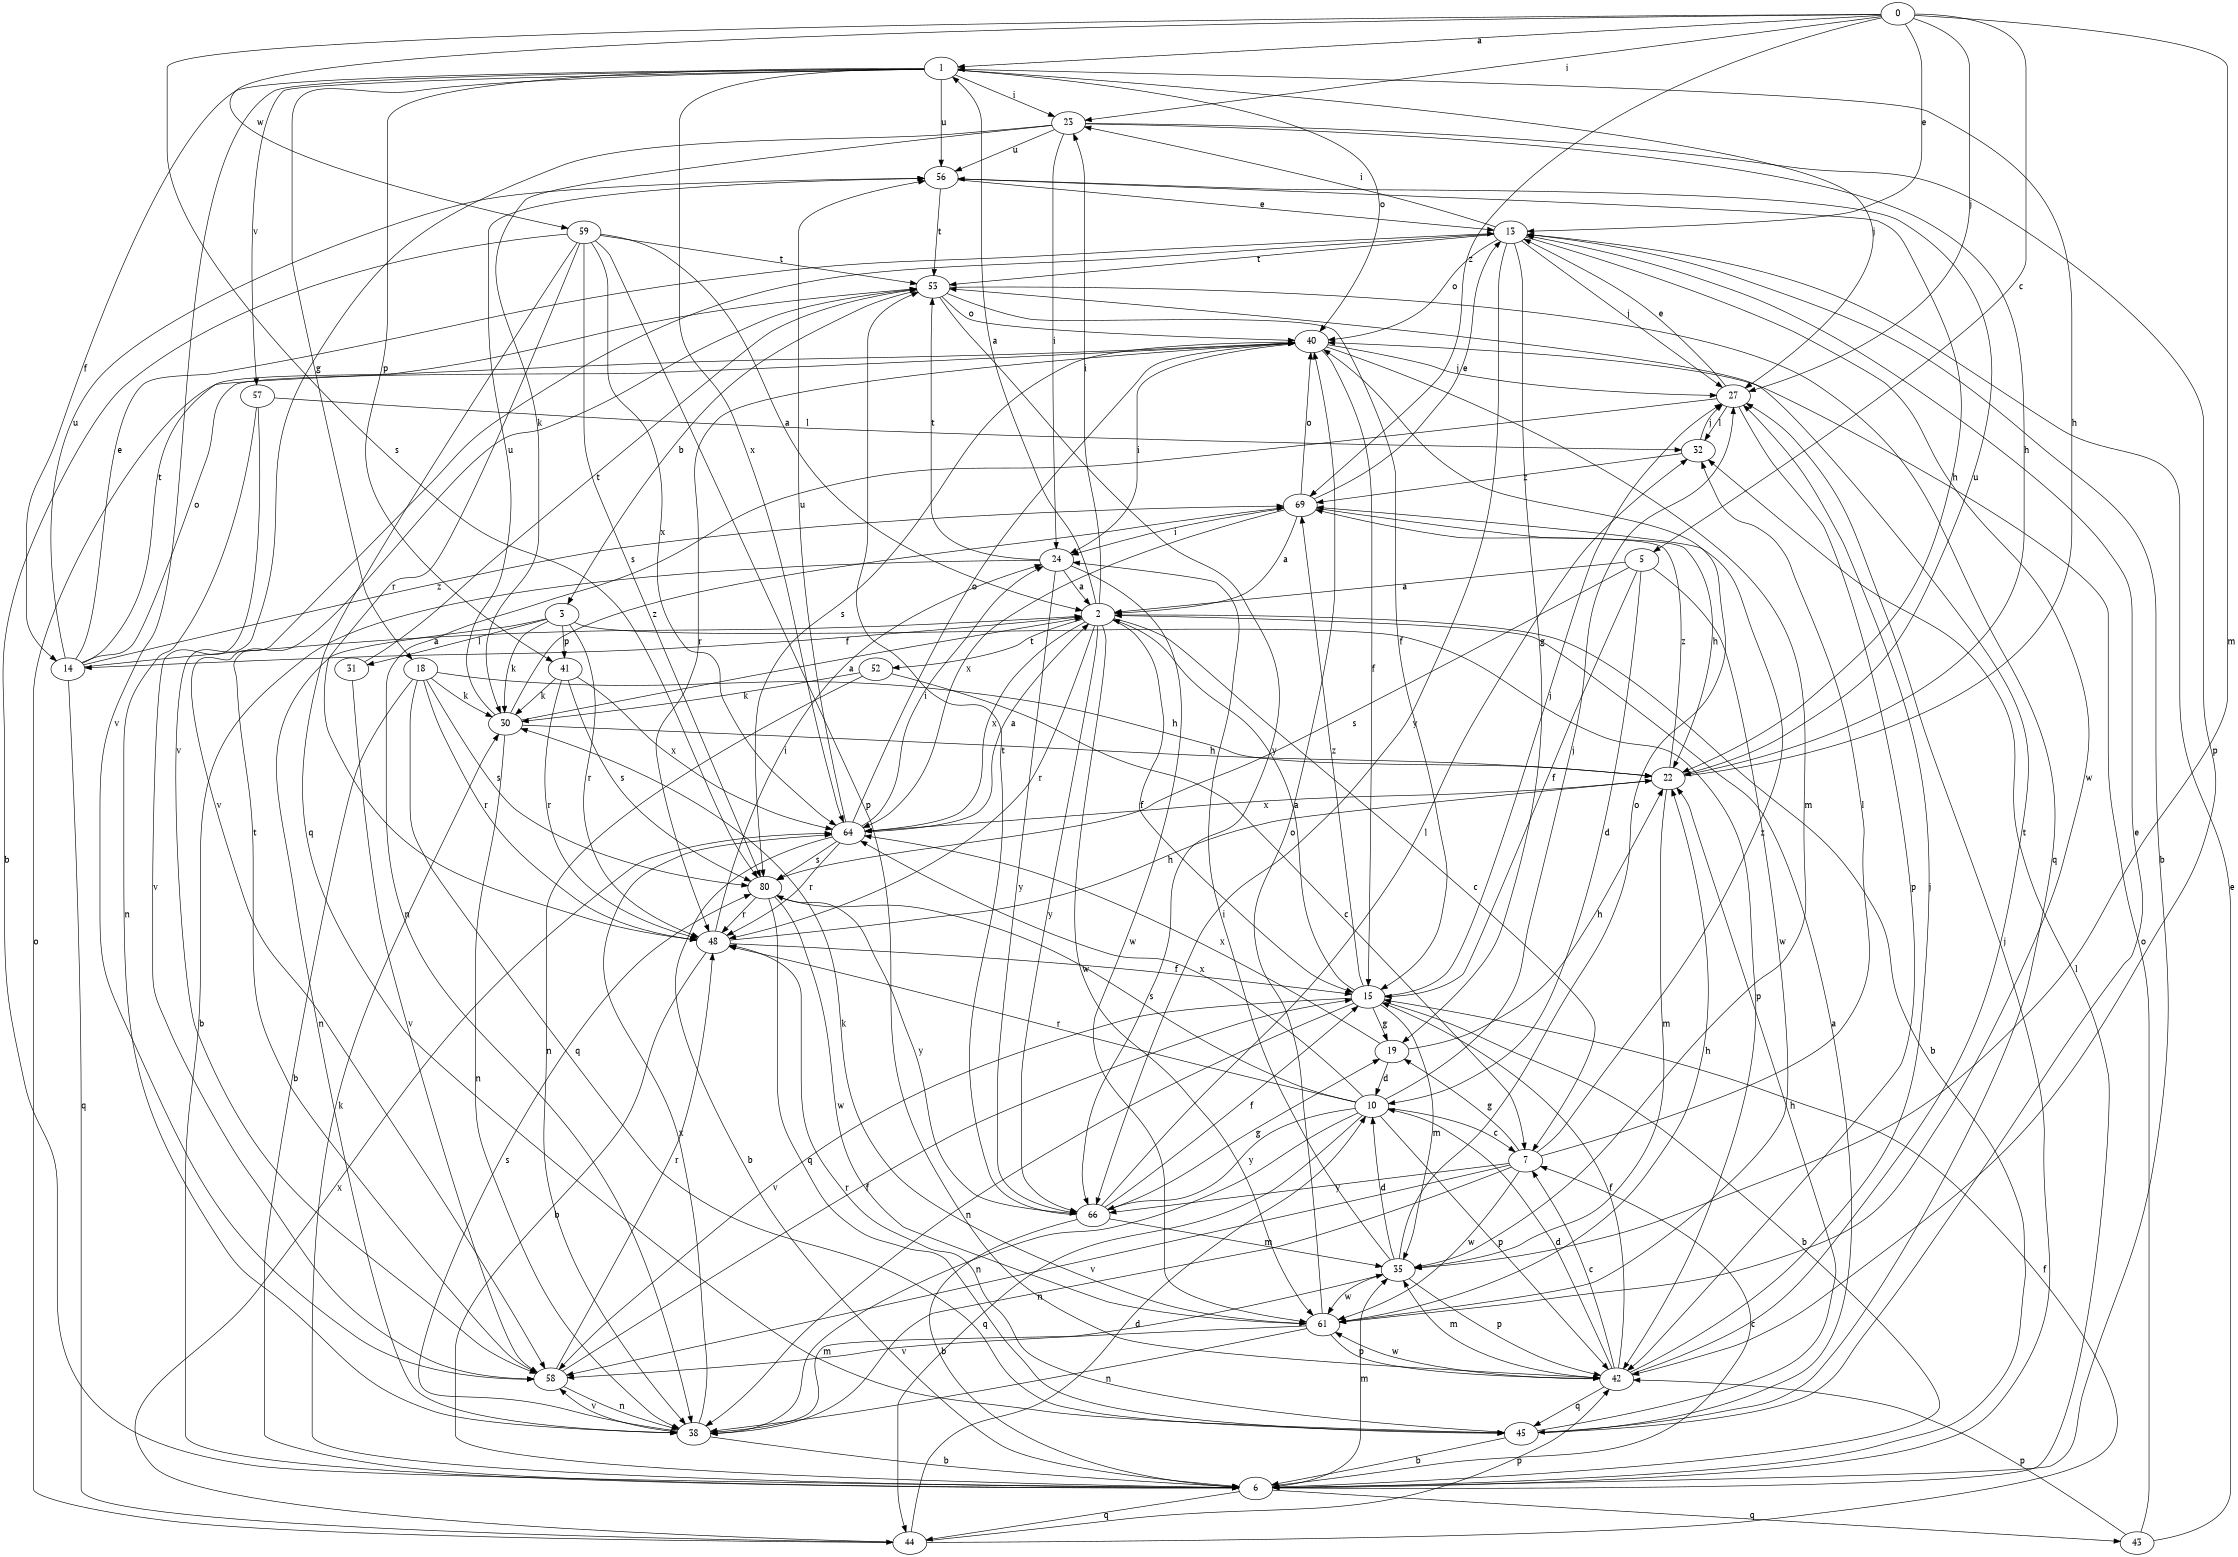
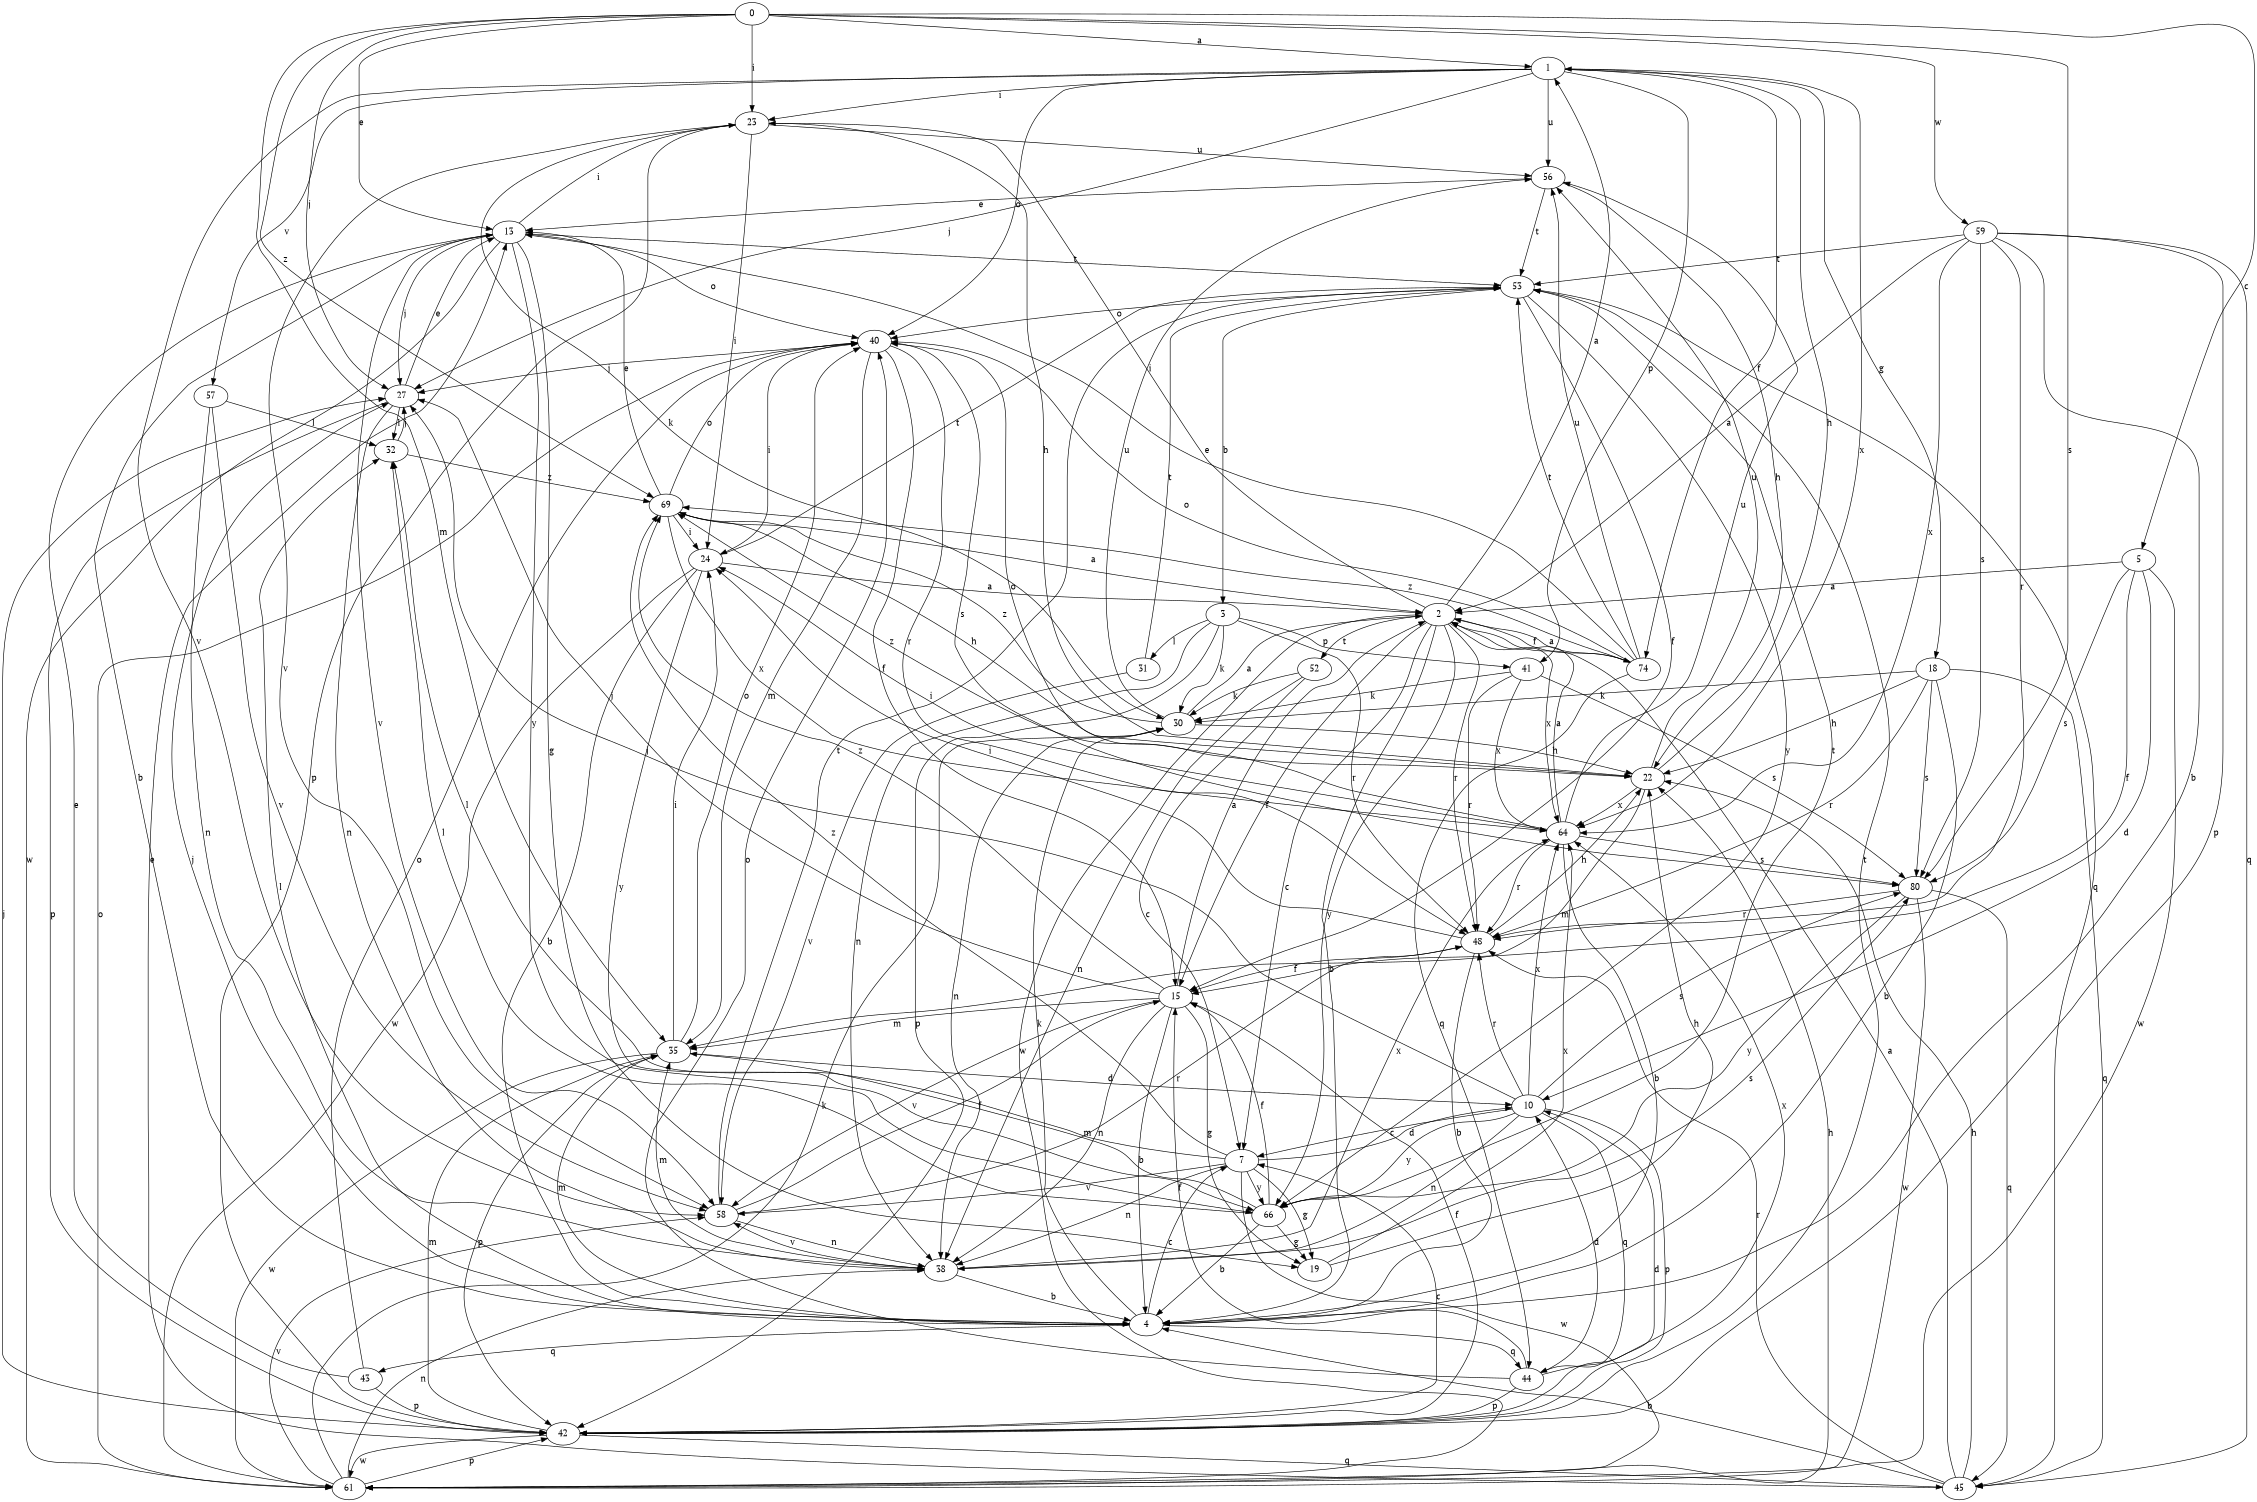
(68, 669) -> (1644, 669)
(1383, 1076) -> (1384, 1141)
(1256, 1488) -> (1146, 1325)
